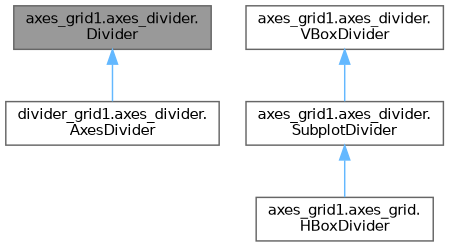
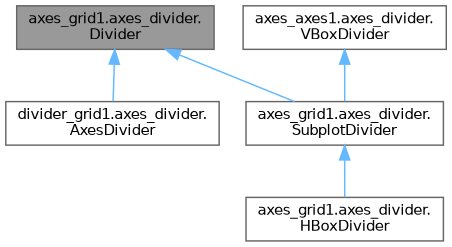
(345, 28) -> (345, 28)
none -> (237, 78)
(345, 219) -> (345, 219)
